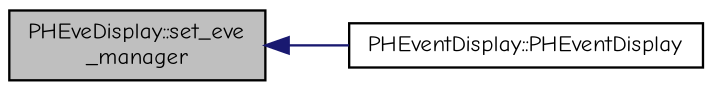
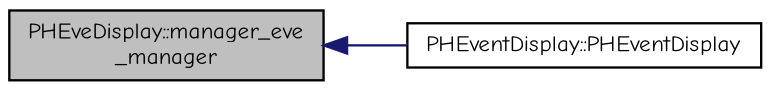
(137, 45) -> (166, 45)
